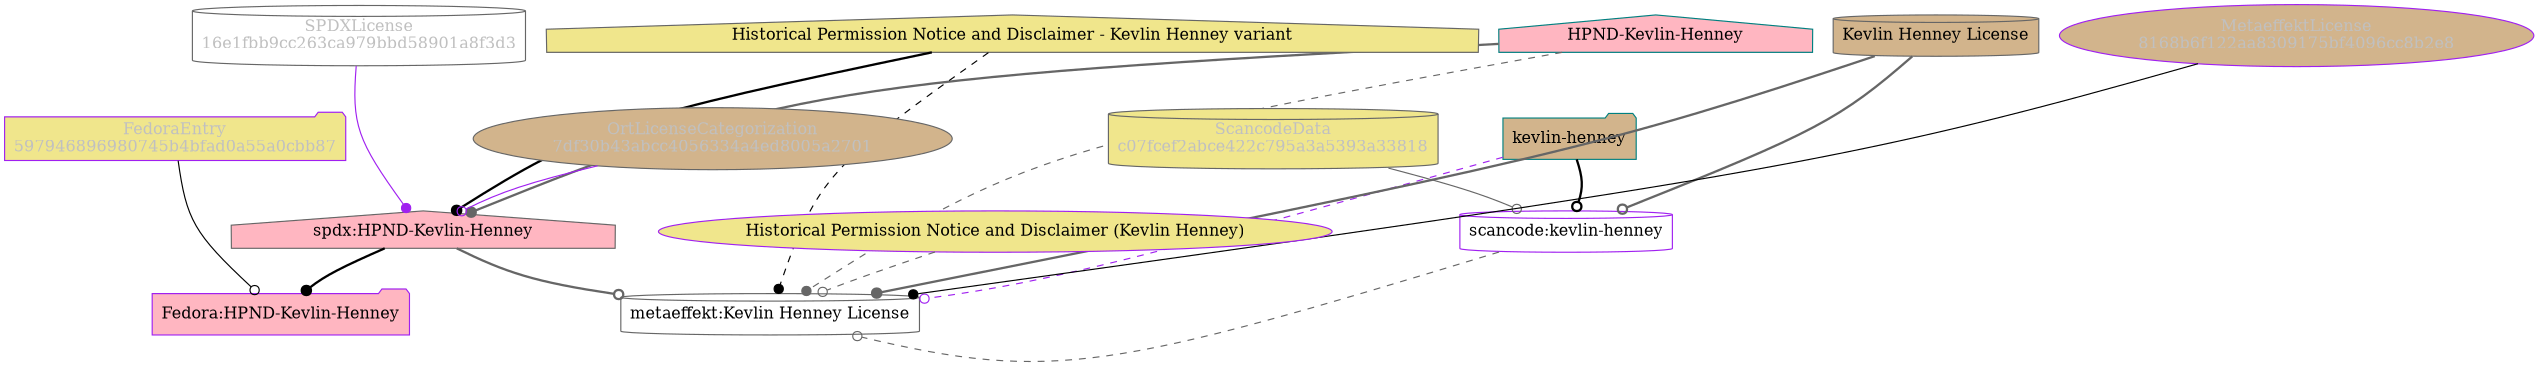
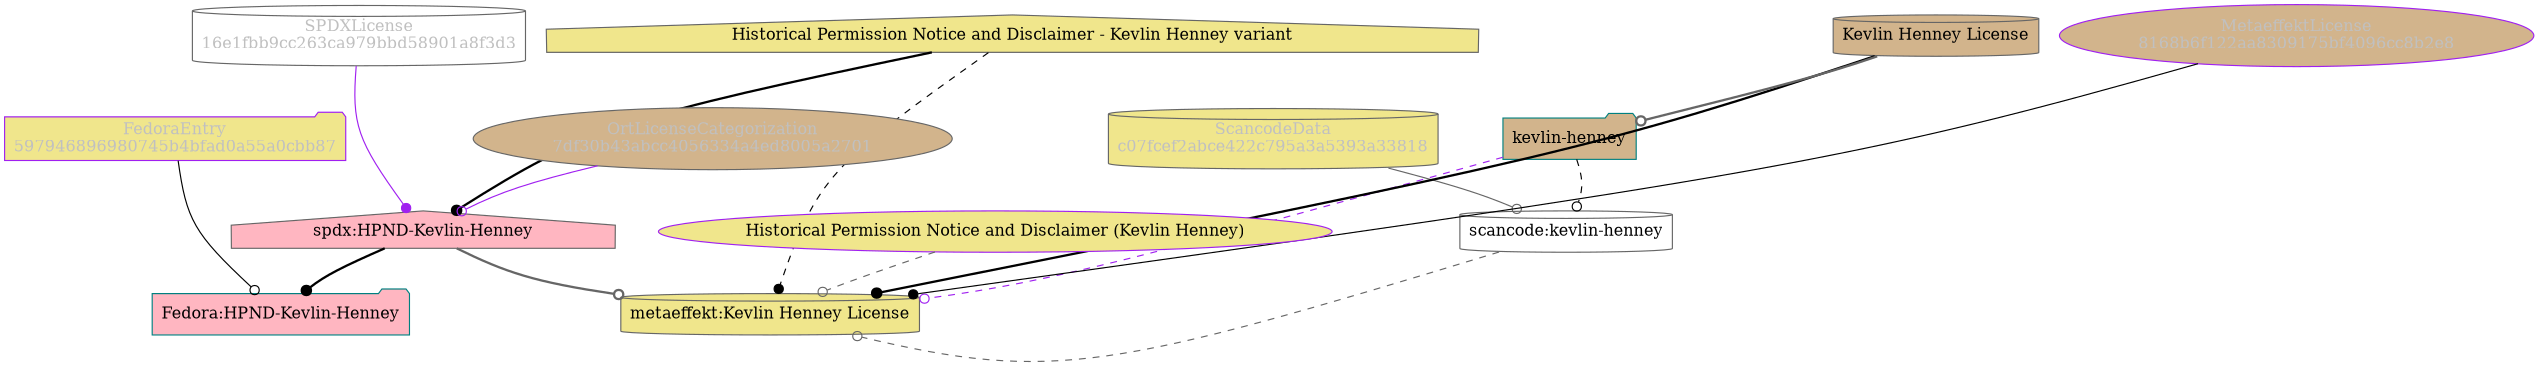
(1656, 36) -> none
(1777, 145) -> (1762, 90)
(1507, 163) -> (1507, 163)
(1582, 180) -> (1582, 180)
(1566, 232) -> (1566, 232)
(281, 314) -> (281, 314)
(770, 314) -> (770, 314)
